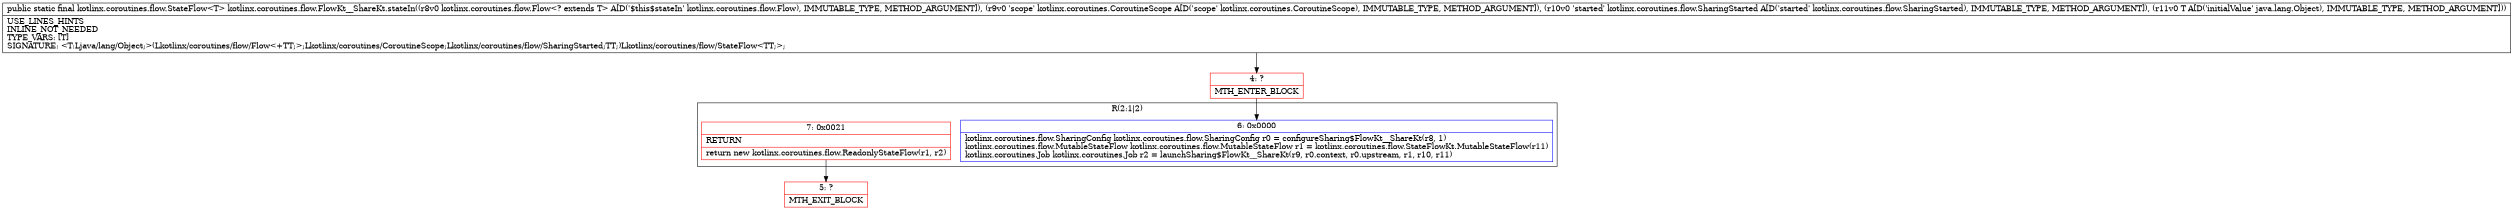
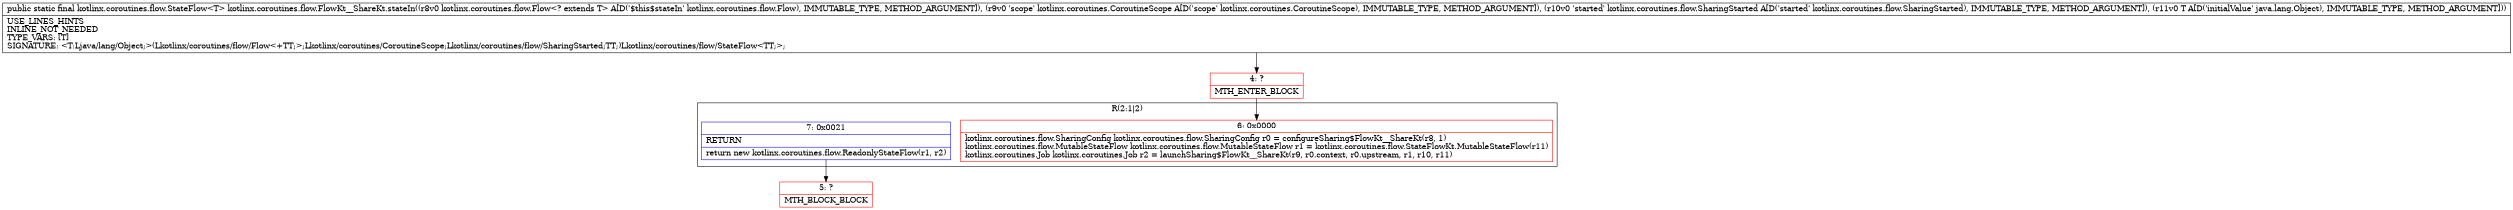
(826, 141) -> (826, 141)
(1257, 141) -> (1257, 141)
(826, 201) -> (826, 201)
